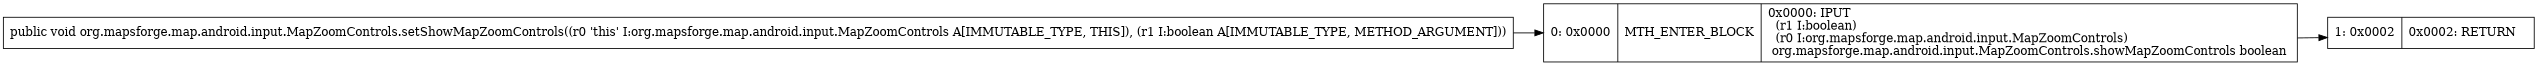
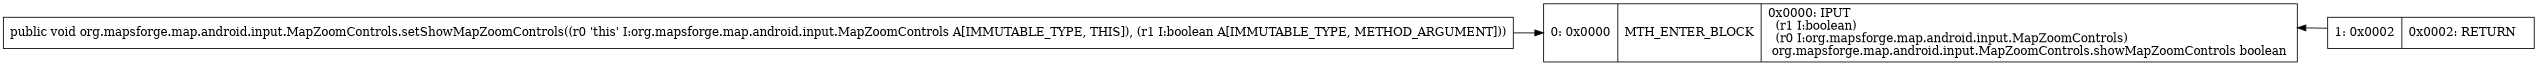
(2308, 38) -> (2317, 28)
